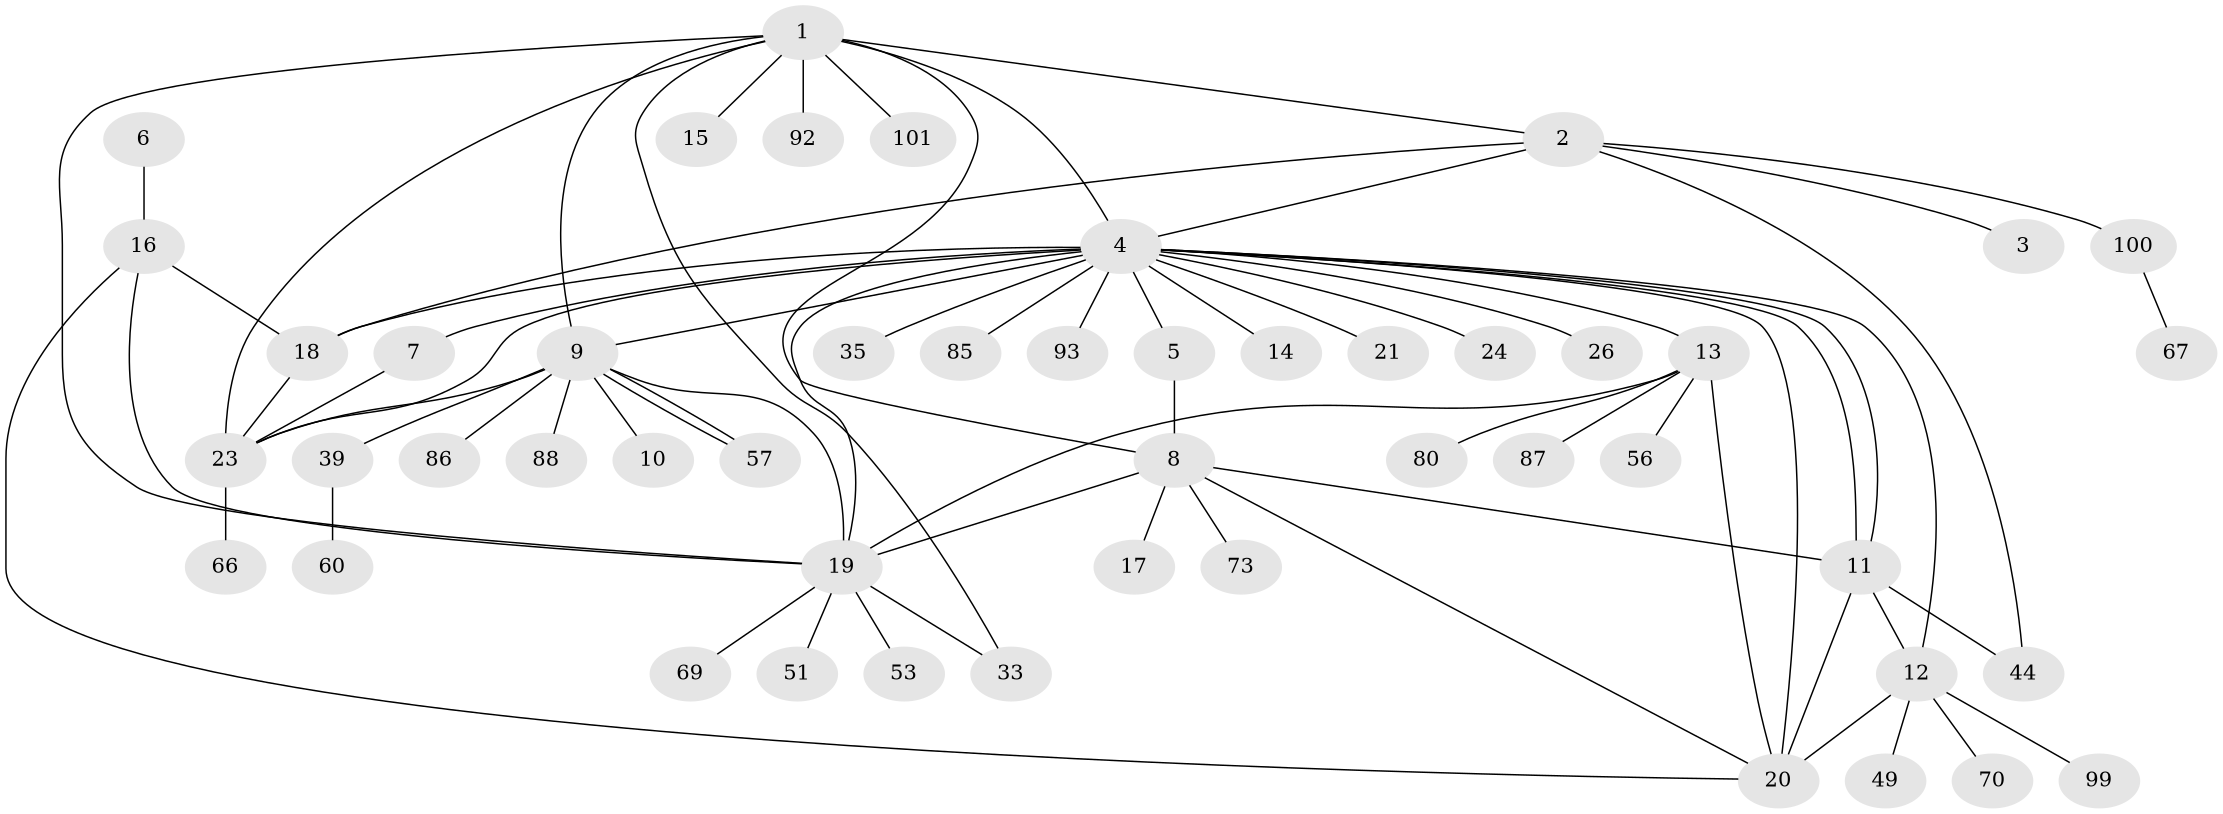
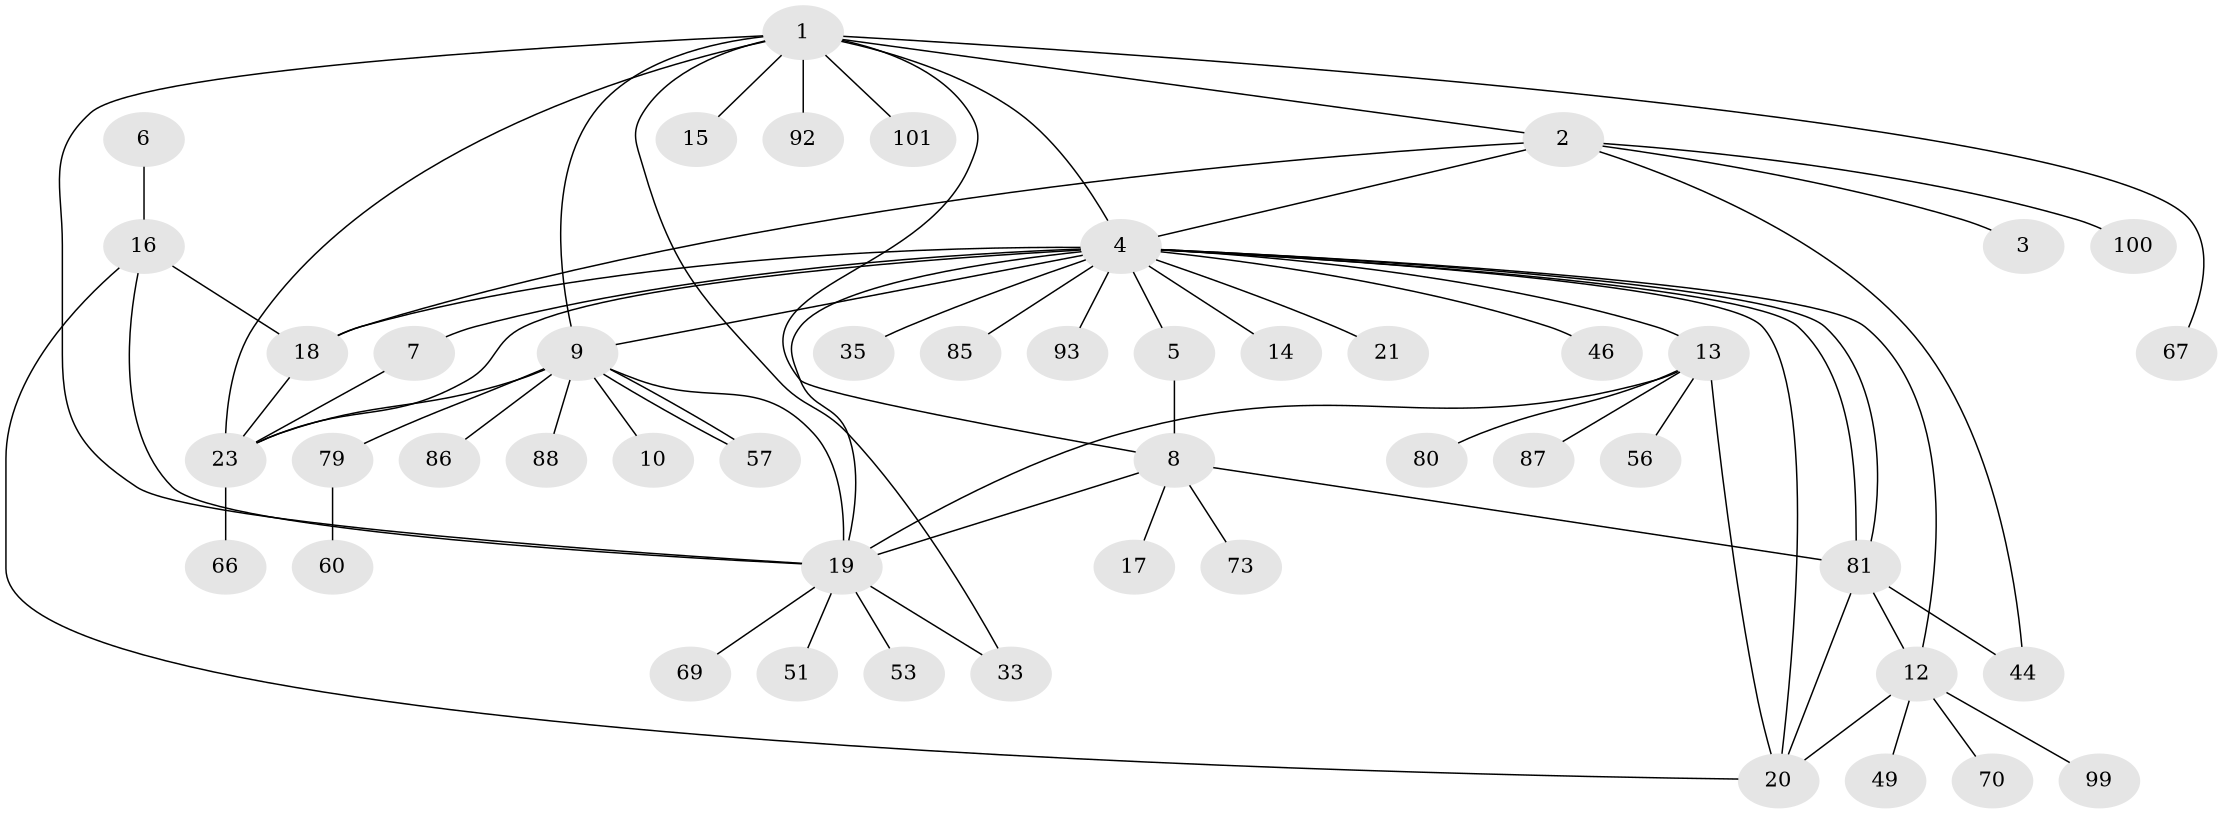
(2155, 300) -> (1580, 94)
(1495, 353) -> none
(1602, 353) -> (1602, 353)
(333, 460) -> (333, 460)
(1860, 567) -> (1860, 567)
(1476, 621) -> none
